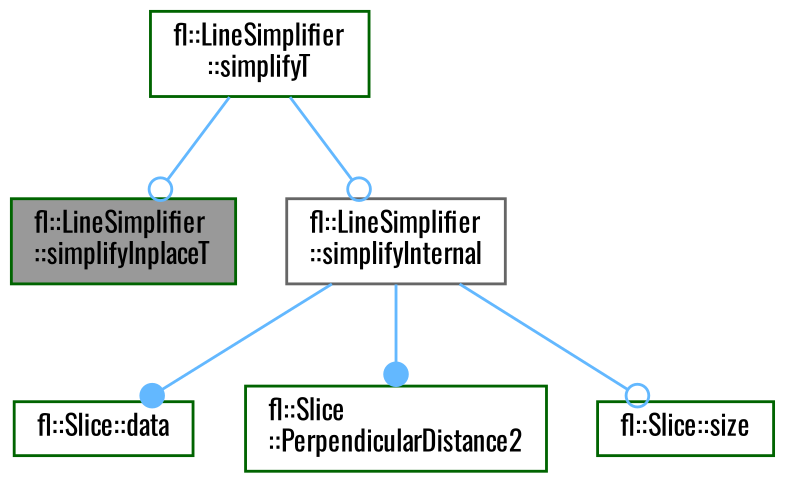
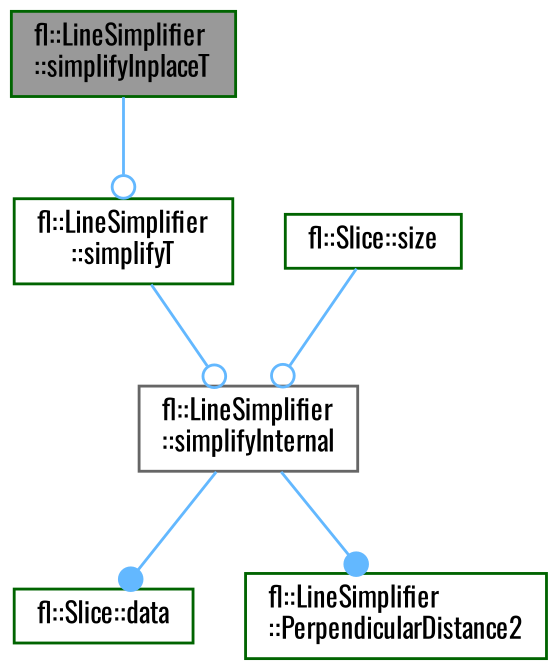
(199, 138) -> (123, 136)
(544, 337) -> (323, 317)
(396, 429) -> (396, 616)
